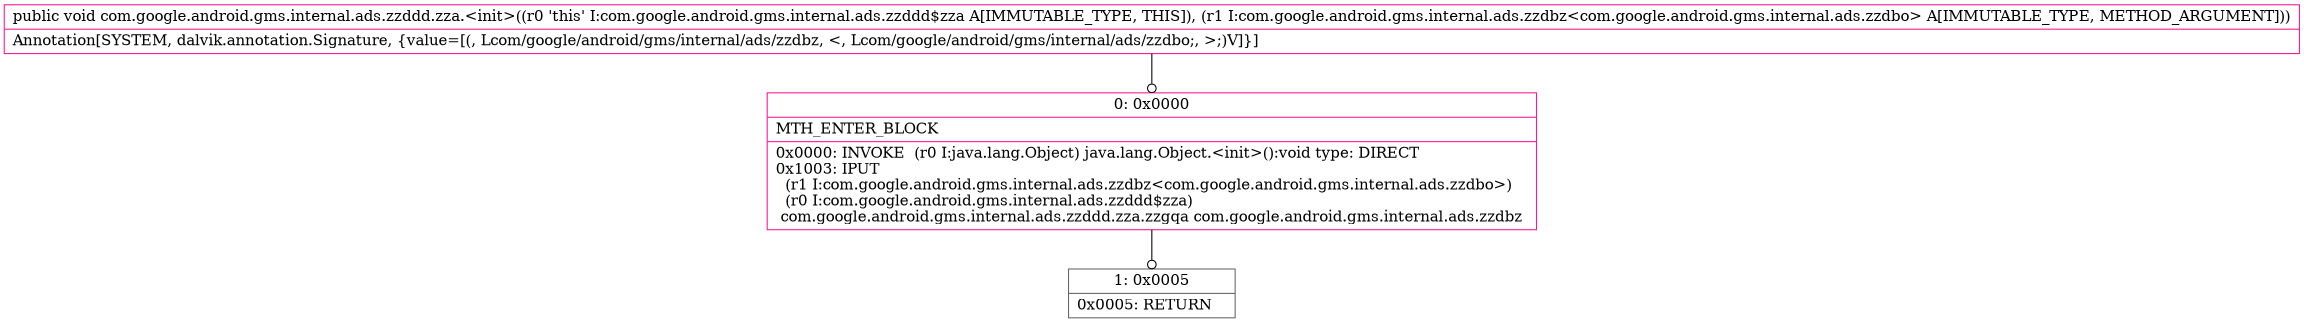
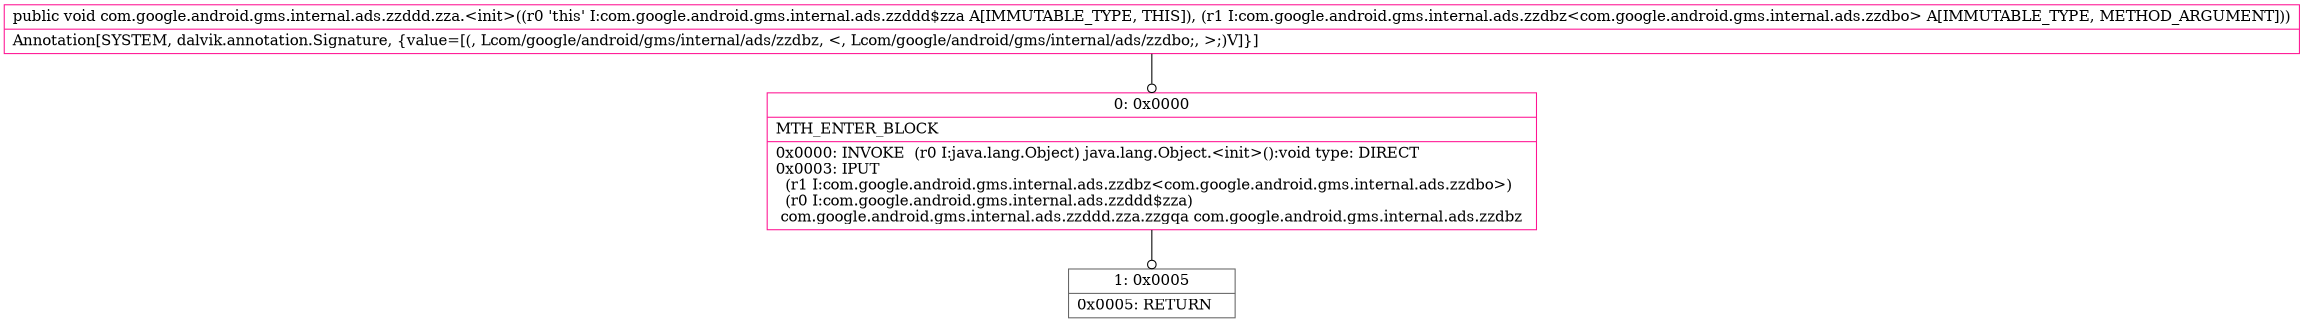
(832, 169) -> (832, 169)
